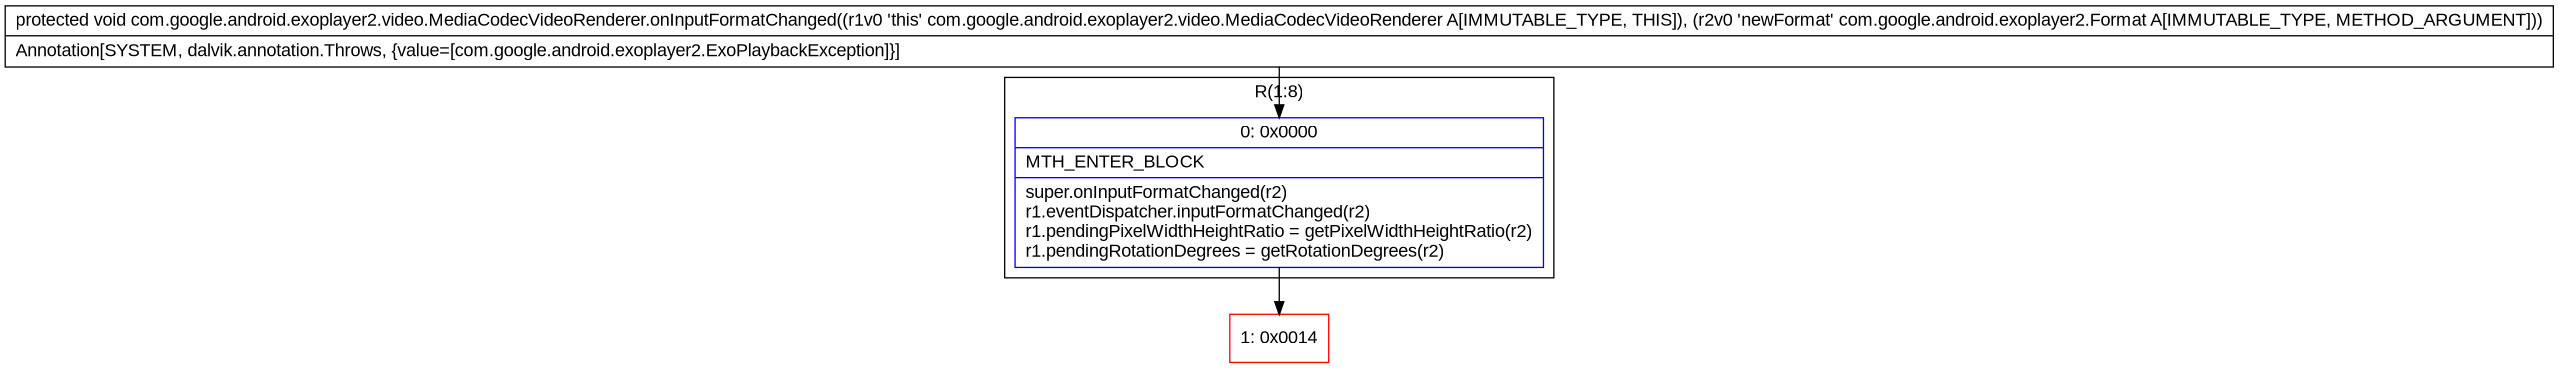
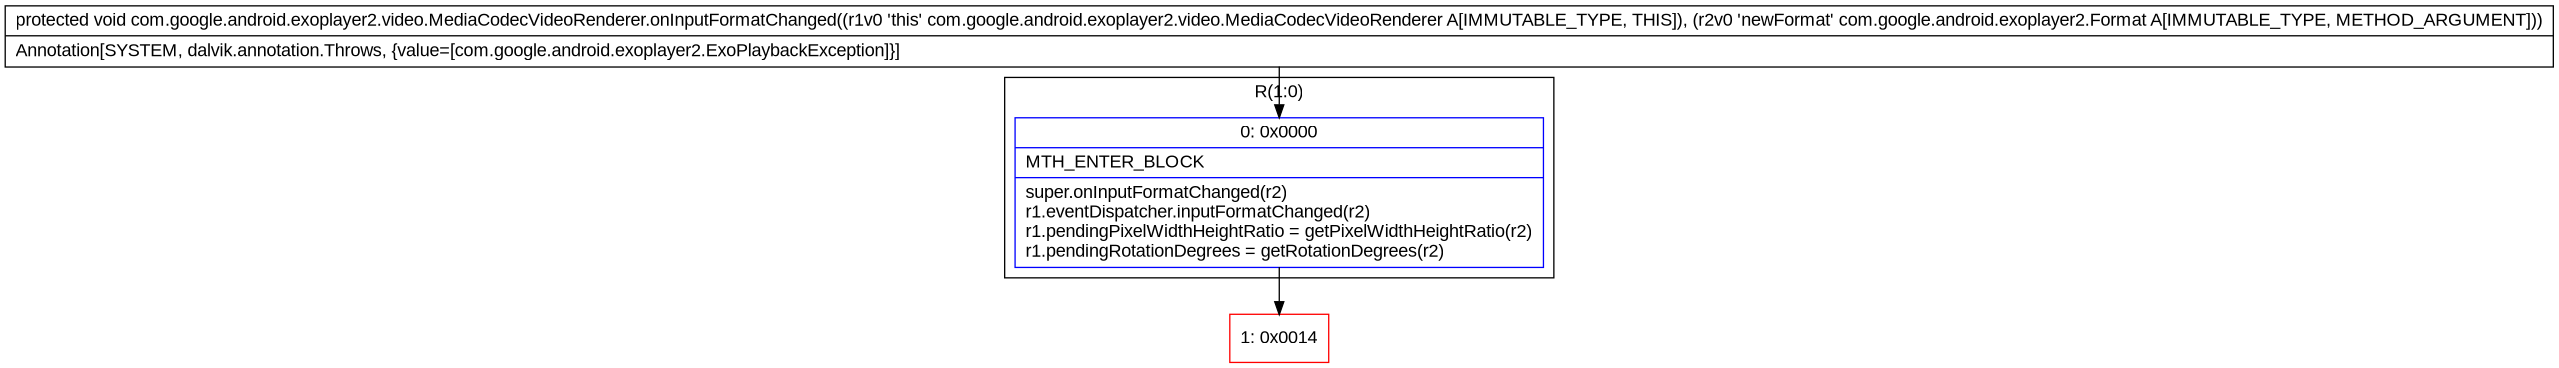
(1279, 92) -> (1279, 92)
